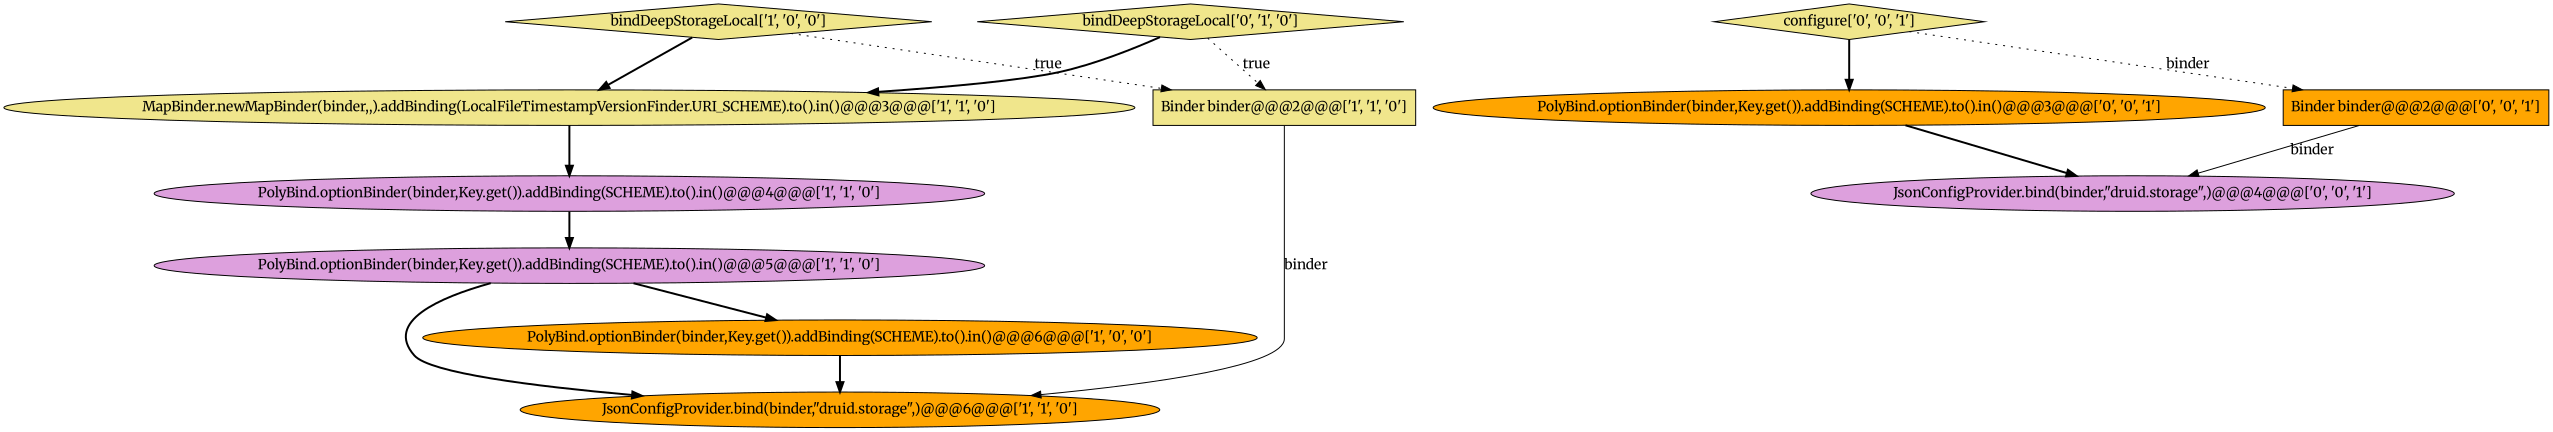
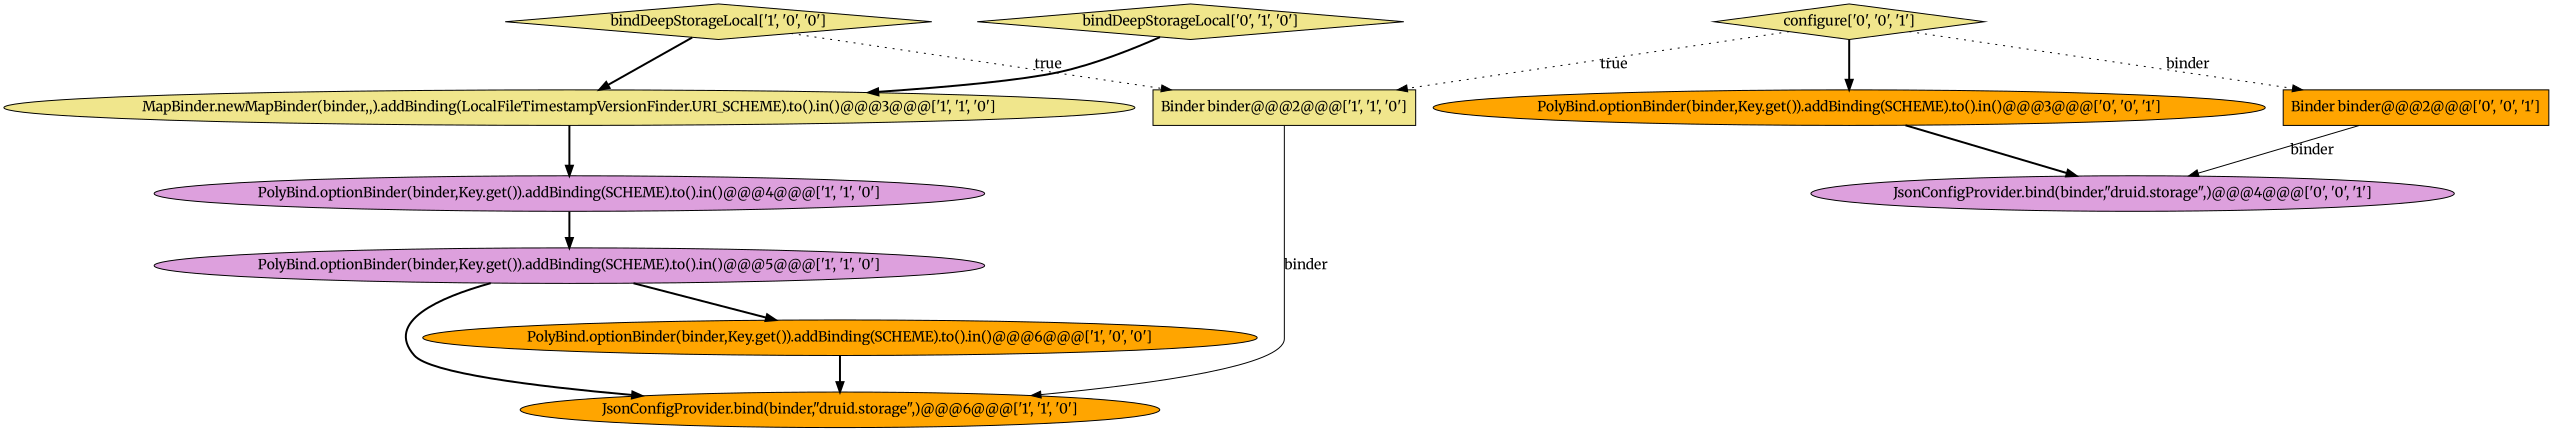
(1233, 60) -> (1598, 60)
